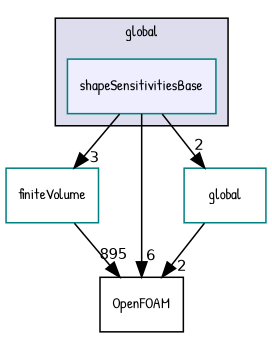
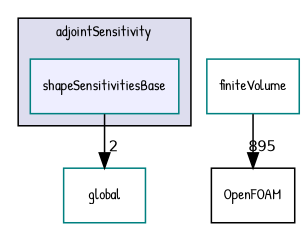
(142, 33) -> (105, 33)
(102, 135) -> none
(142, 188) -> none
(188, 244) -> none
